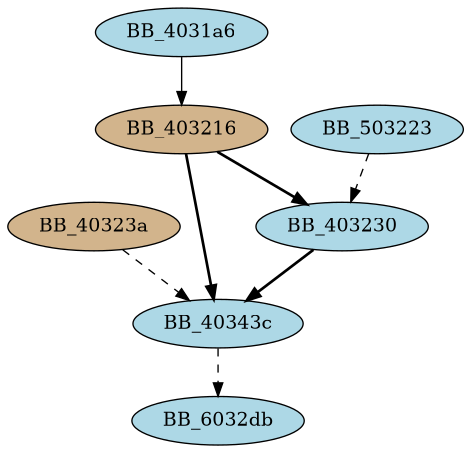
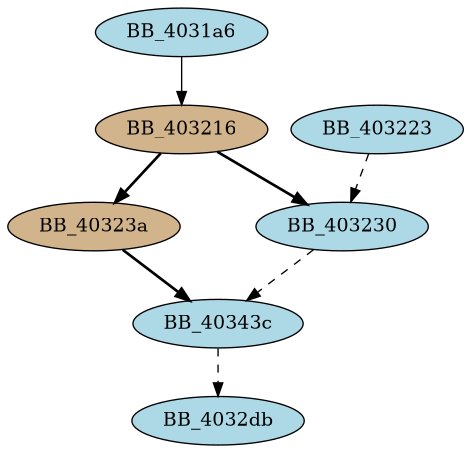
(377, 129) -> (377, 129)
(199, 220) -> (143, 173)
(151, 271) -> (151, 271)
(285, 271) -> (285, 271)
(218, 421) -> (218, 421)
